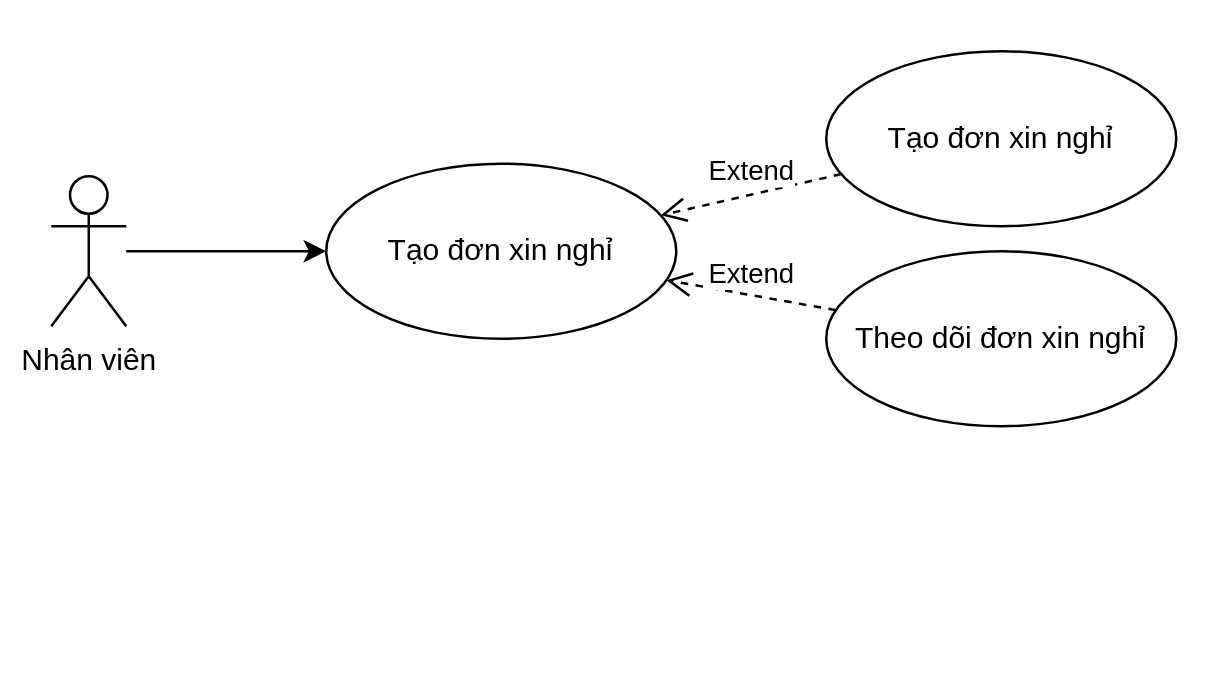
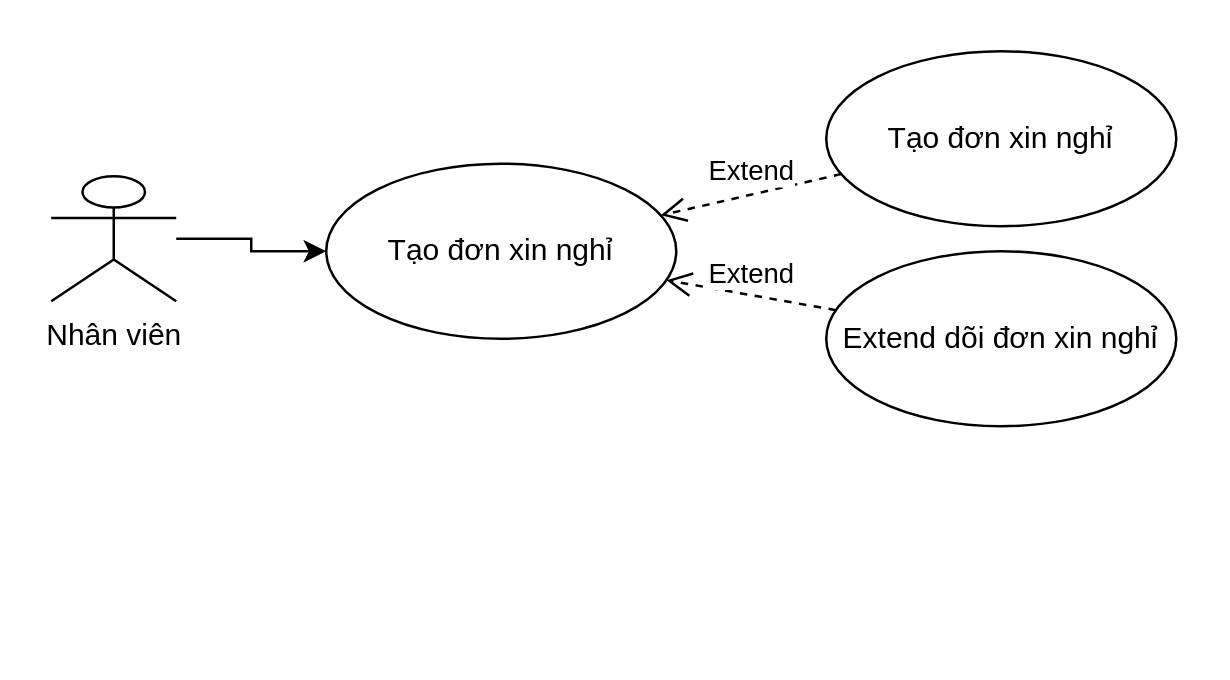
(89, 251) -> (114, 239)
(1001, 339) -> (1001, 339)
